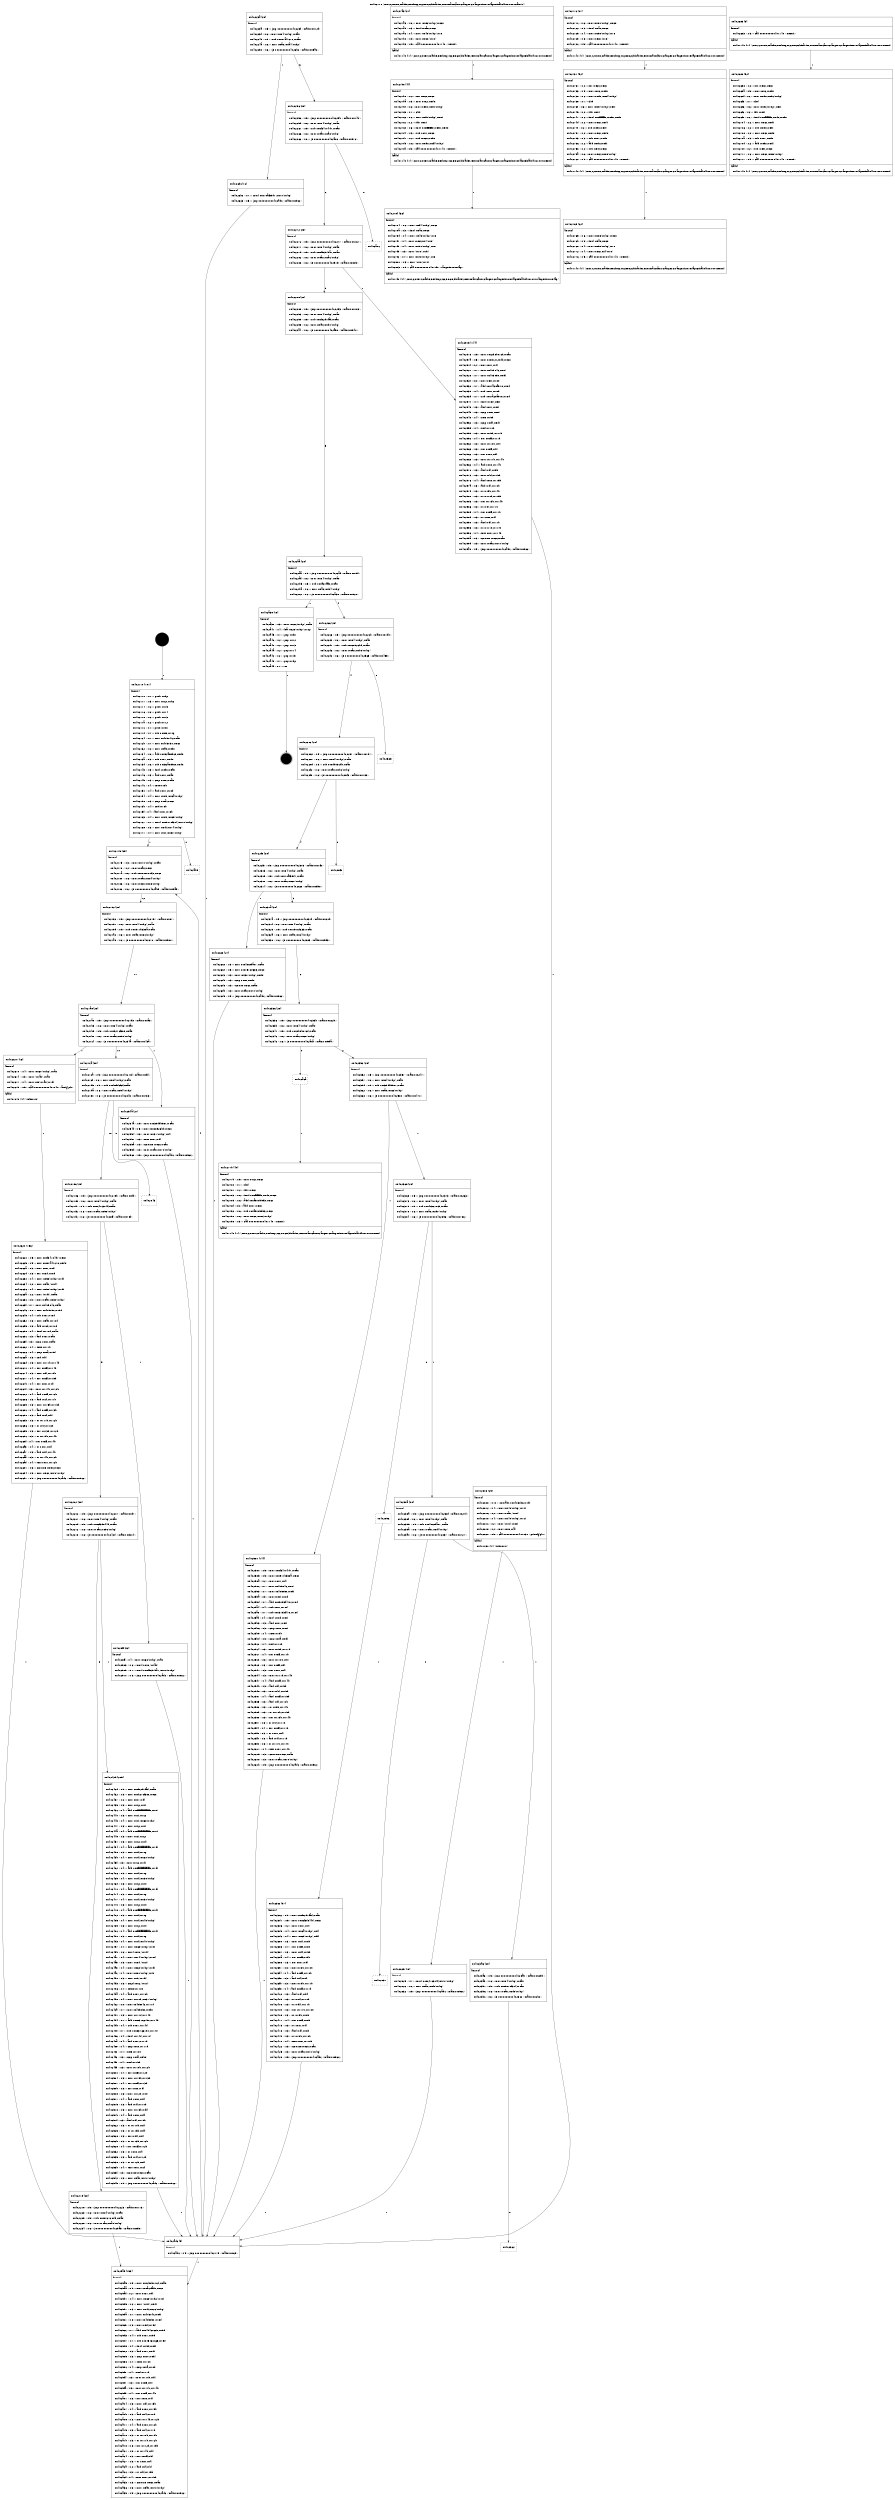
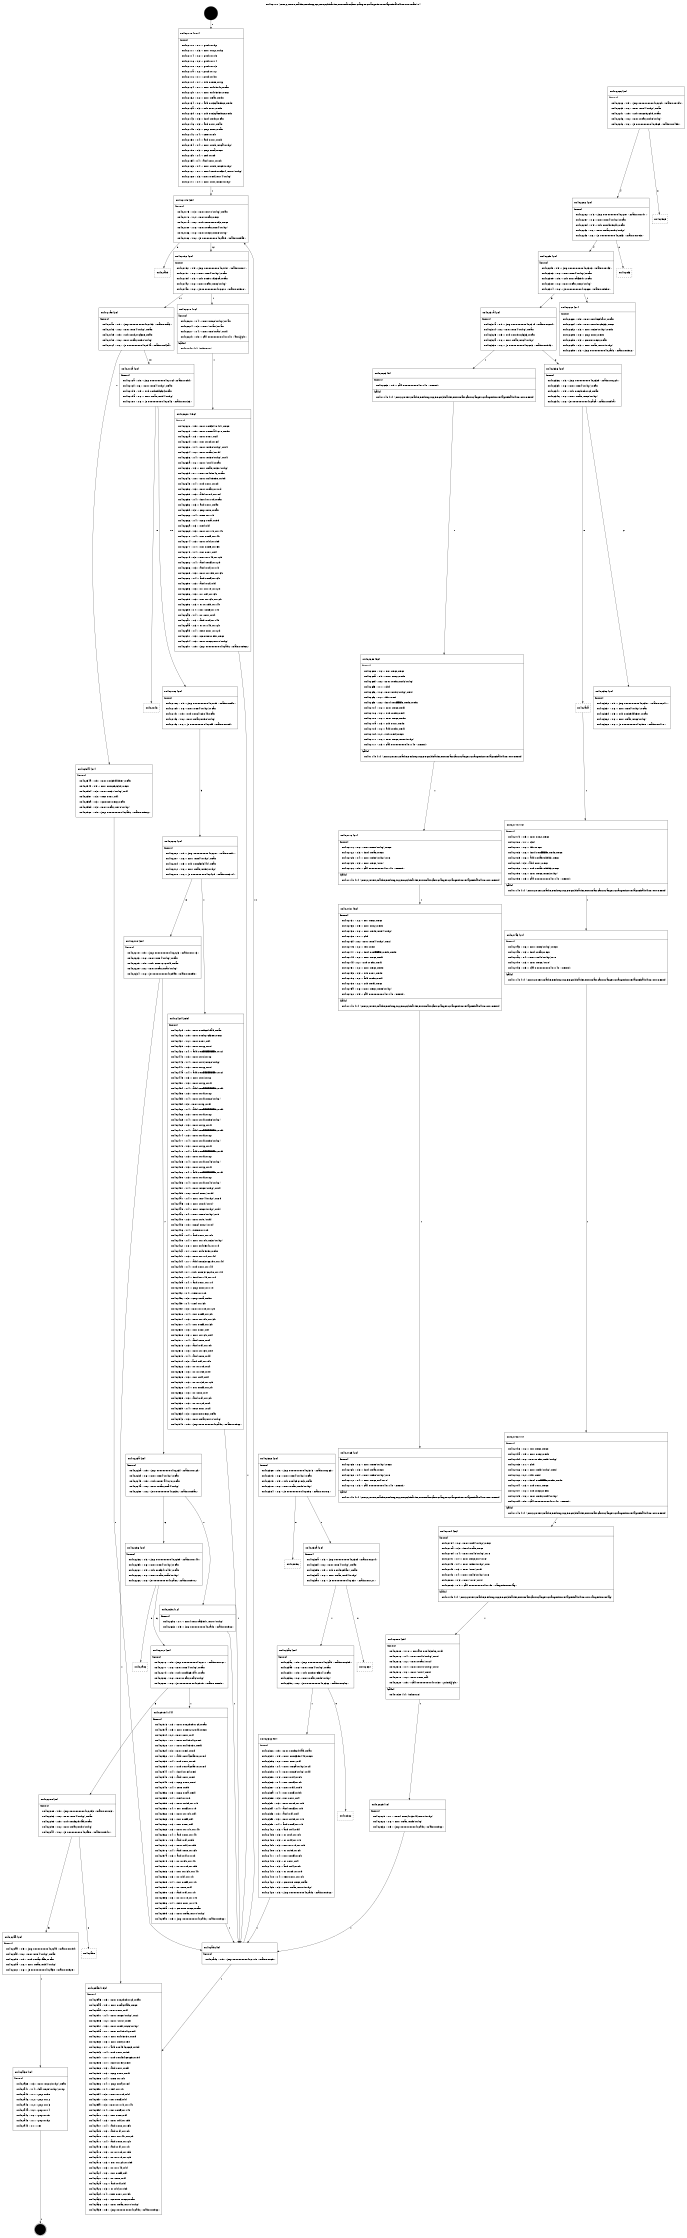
none -> (484, 359)
(339, 608) -> none
none -> (429, 795)
(187, 851) -> (170, 254)
none -> (586, 912)
(81, 1050) -> (212, 298)
(200, 1133) -> (255, 900)
(410, 1139) -> none
none -> (163, 1216)
(213, 1617) -> none
none -> (472, 1618)
(149, 1662) -> none
(282, 1662) -> none
(351, 1710) -> (310, 1710)
none -> (89, 1954)
